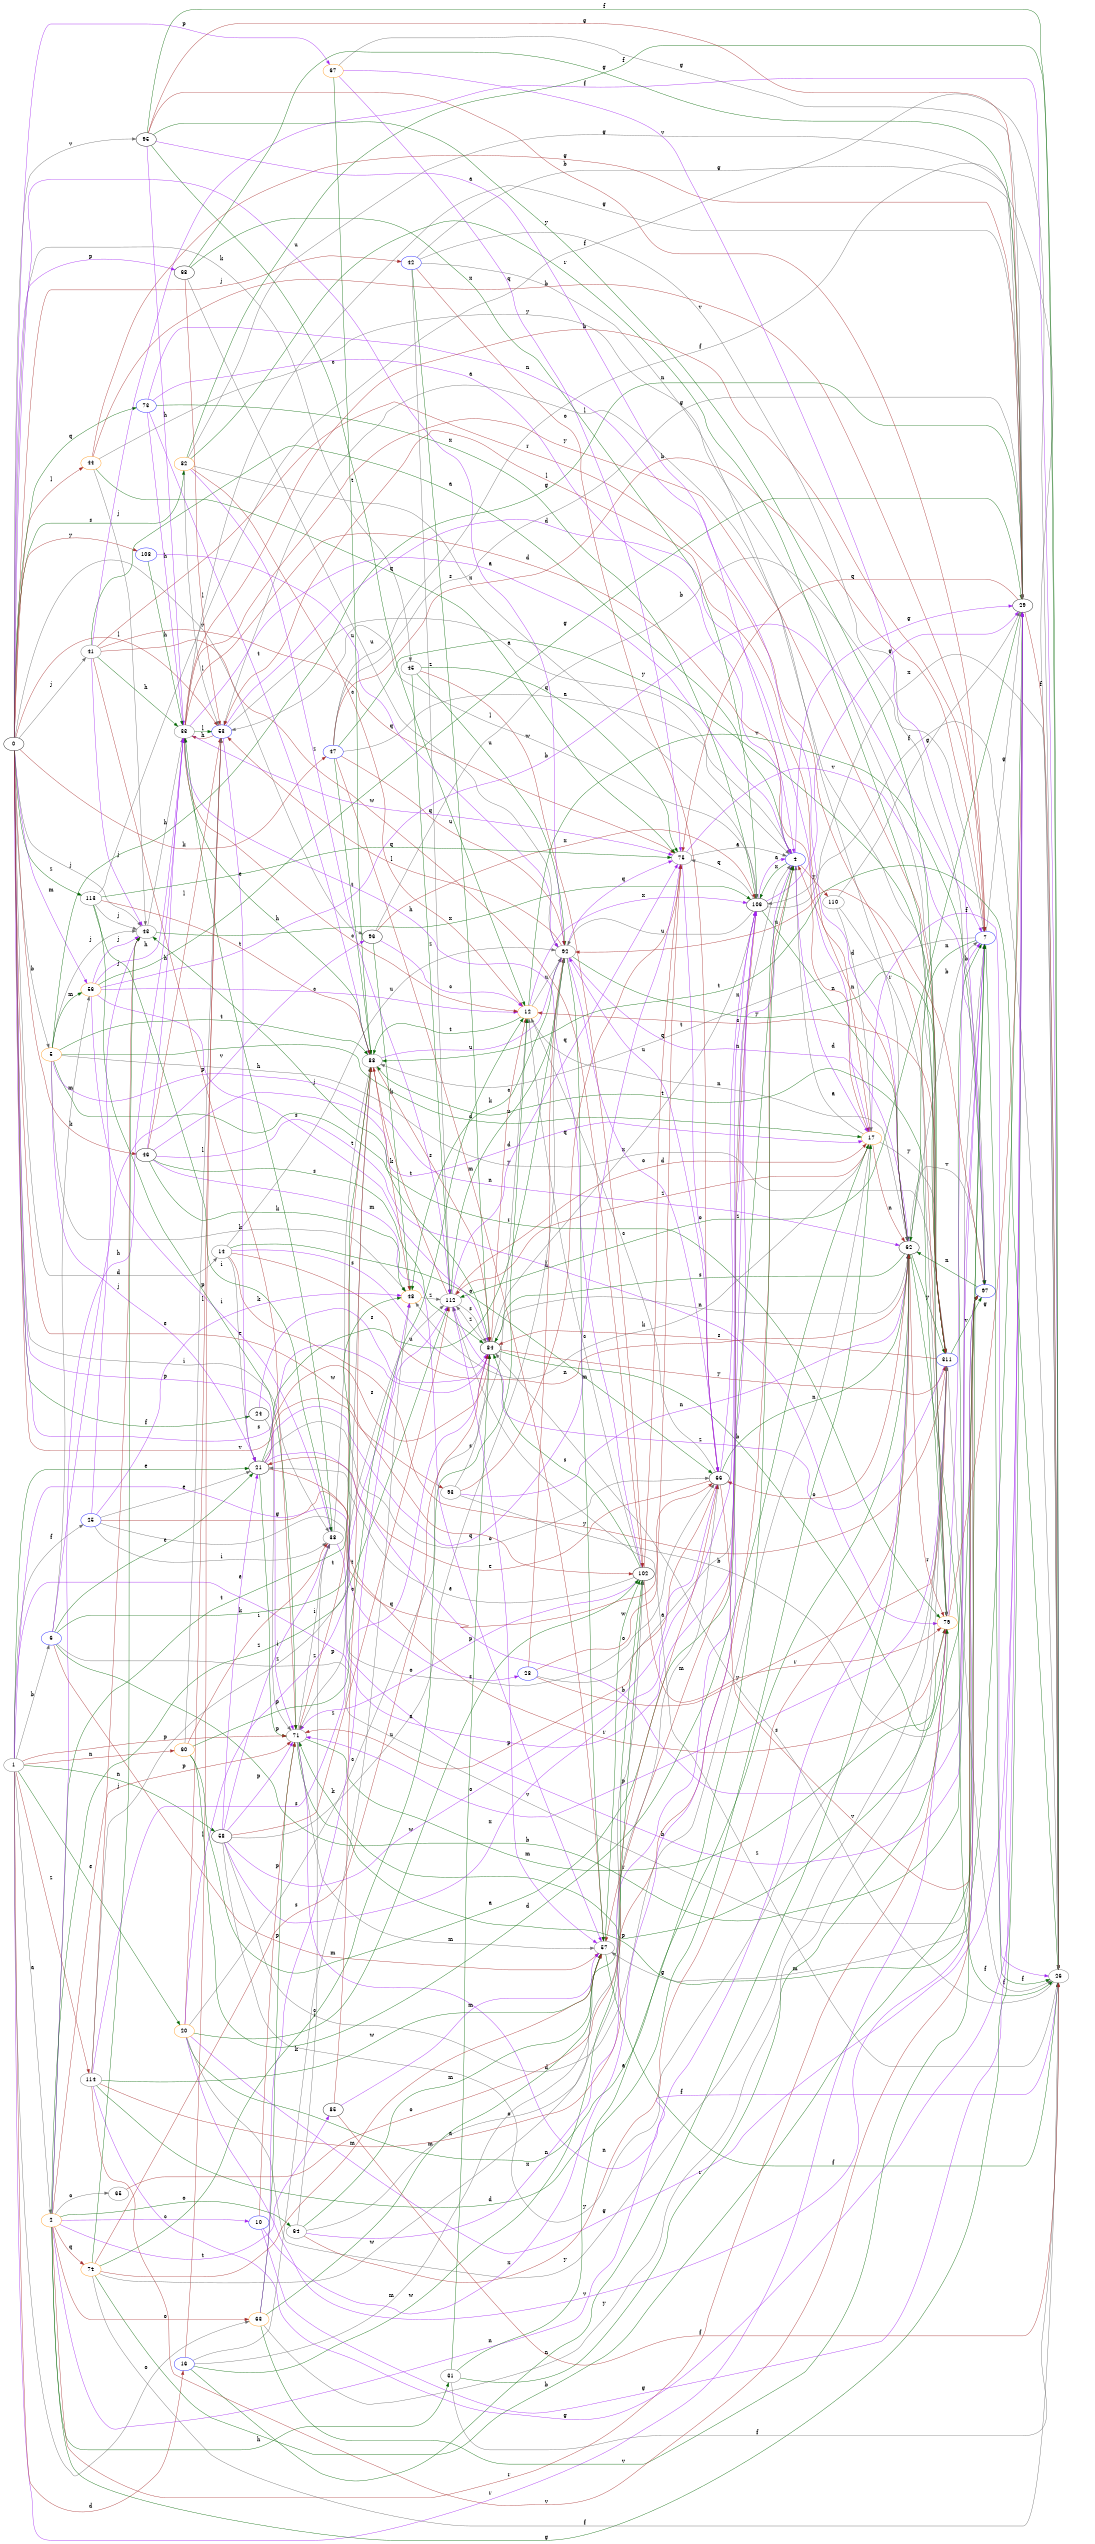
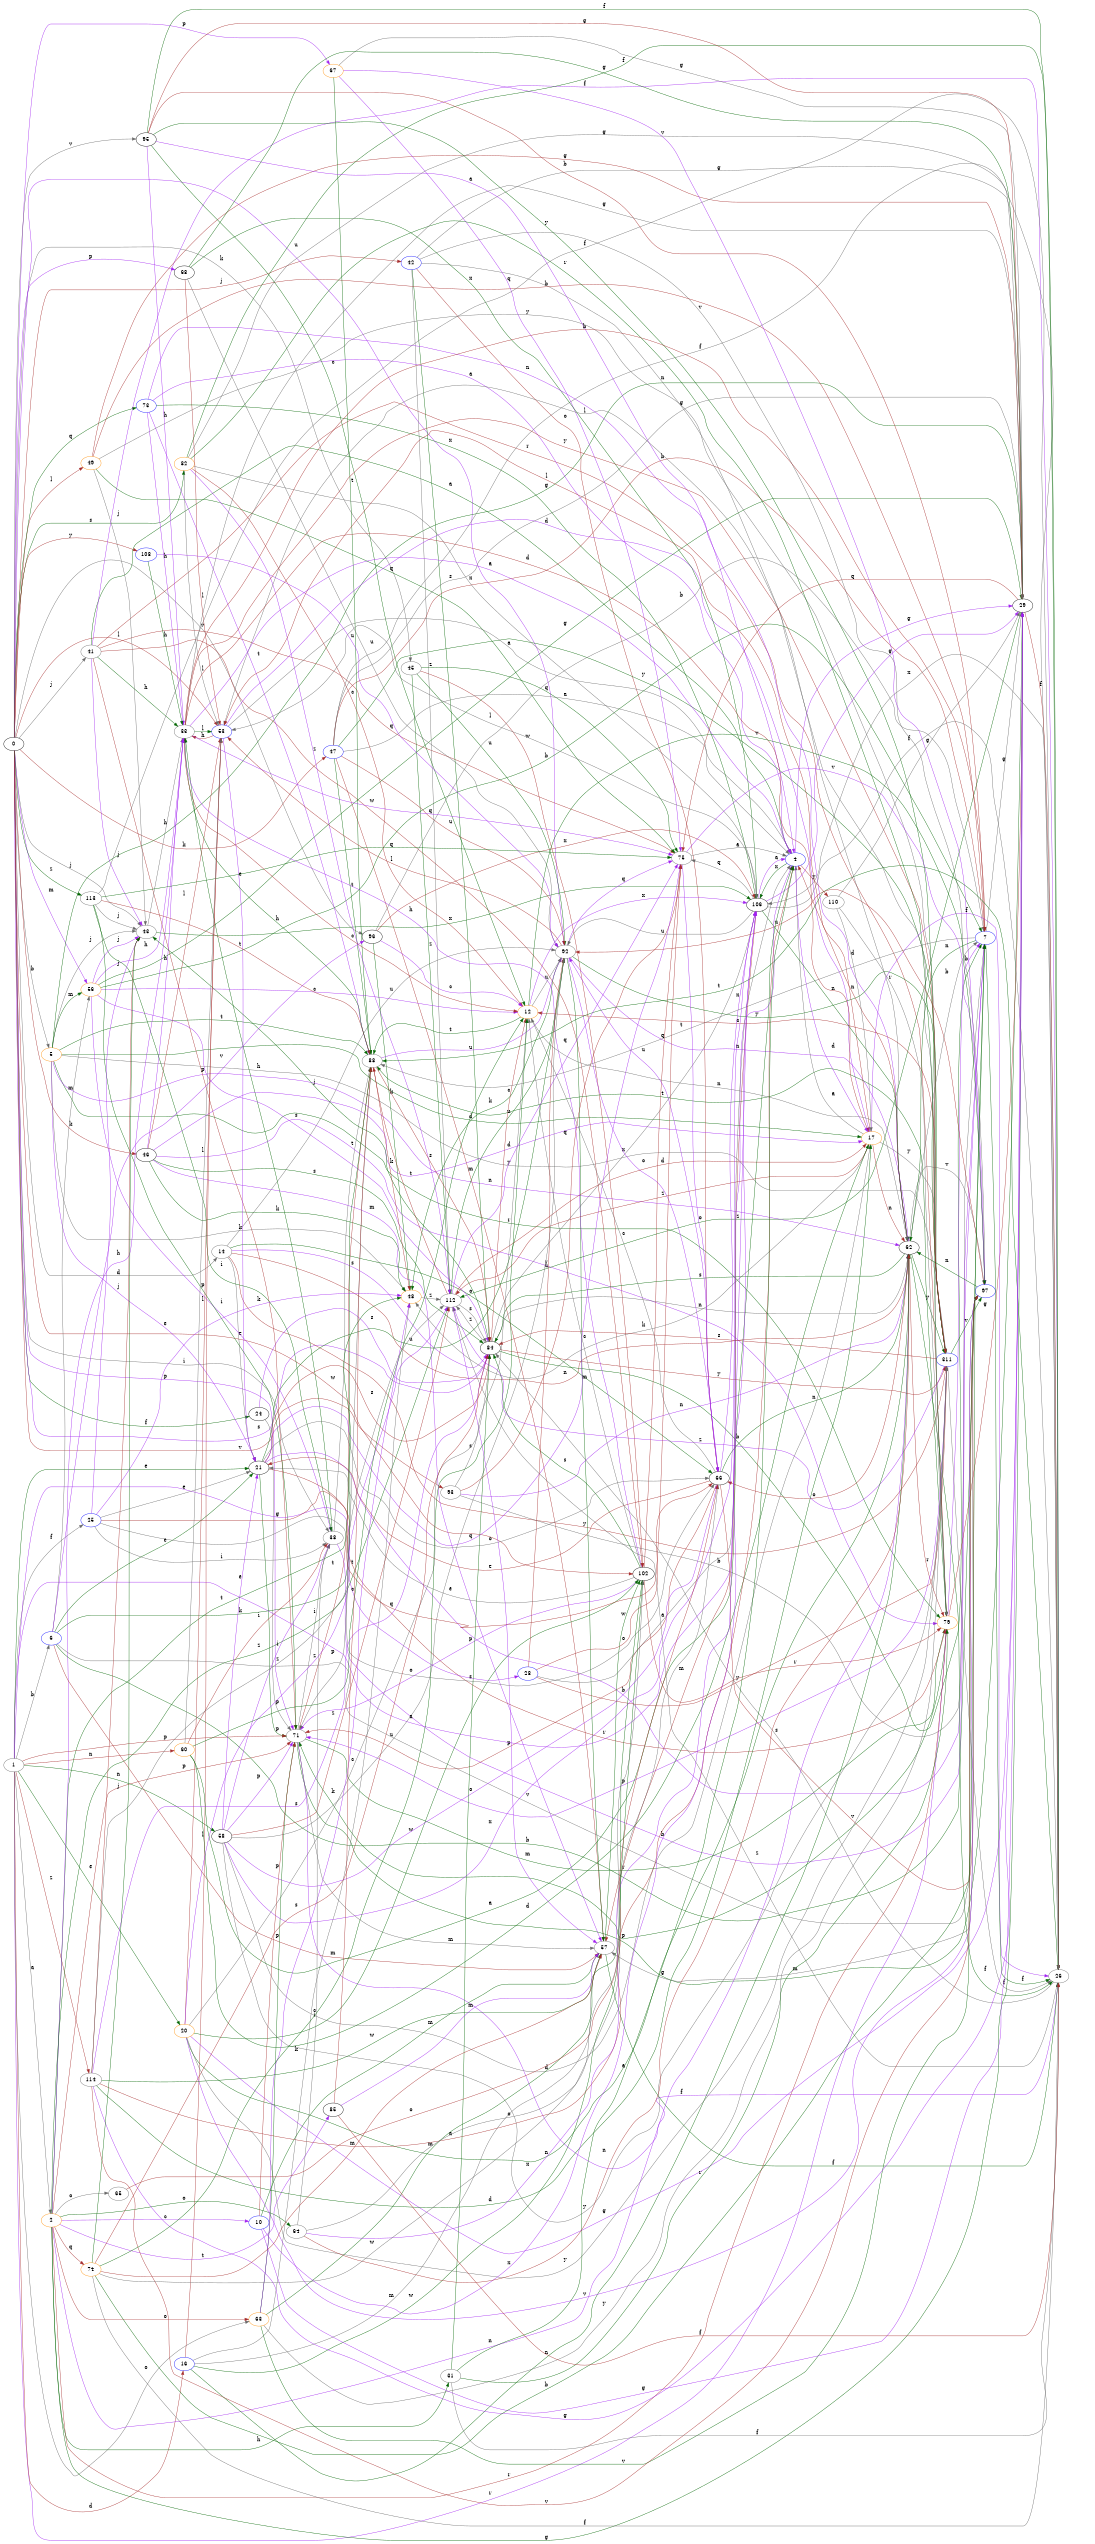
(91, 463) -> (91, 463)
(598, 724) -> (598, 724)
(452, 2084) -> (402, 2048)
